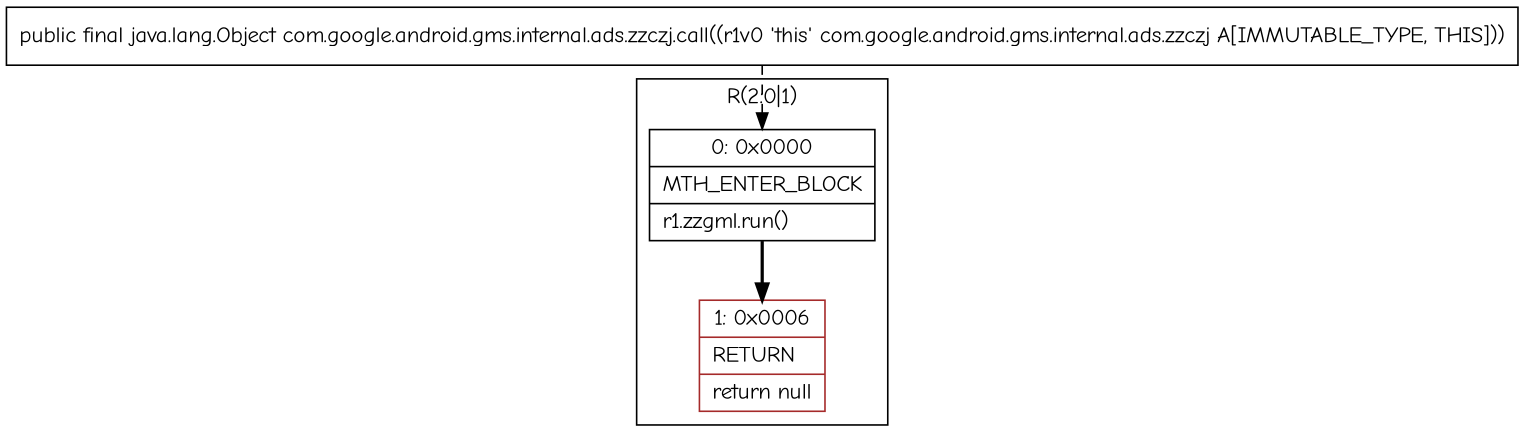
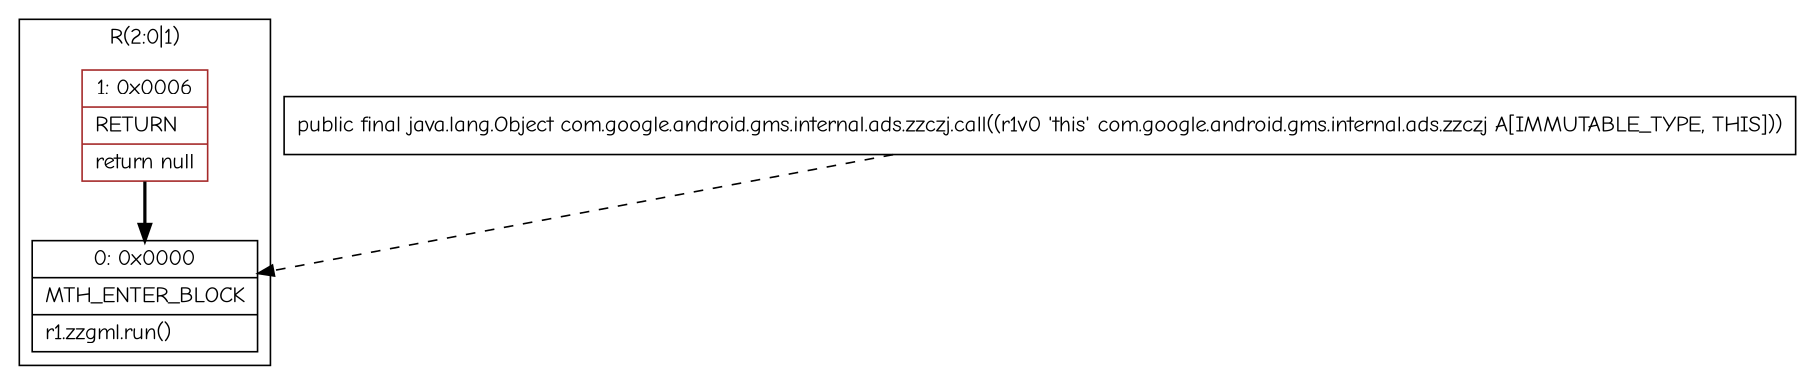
(762, 262) -> (145, 203)
